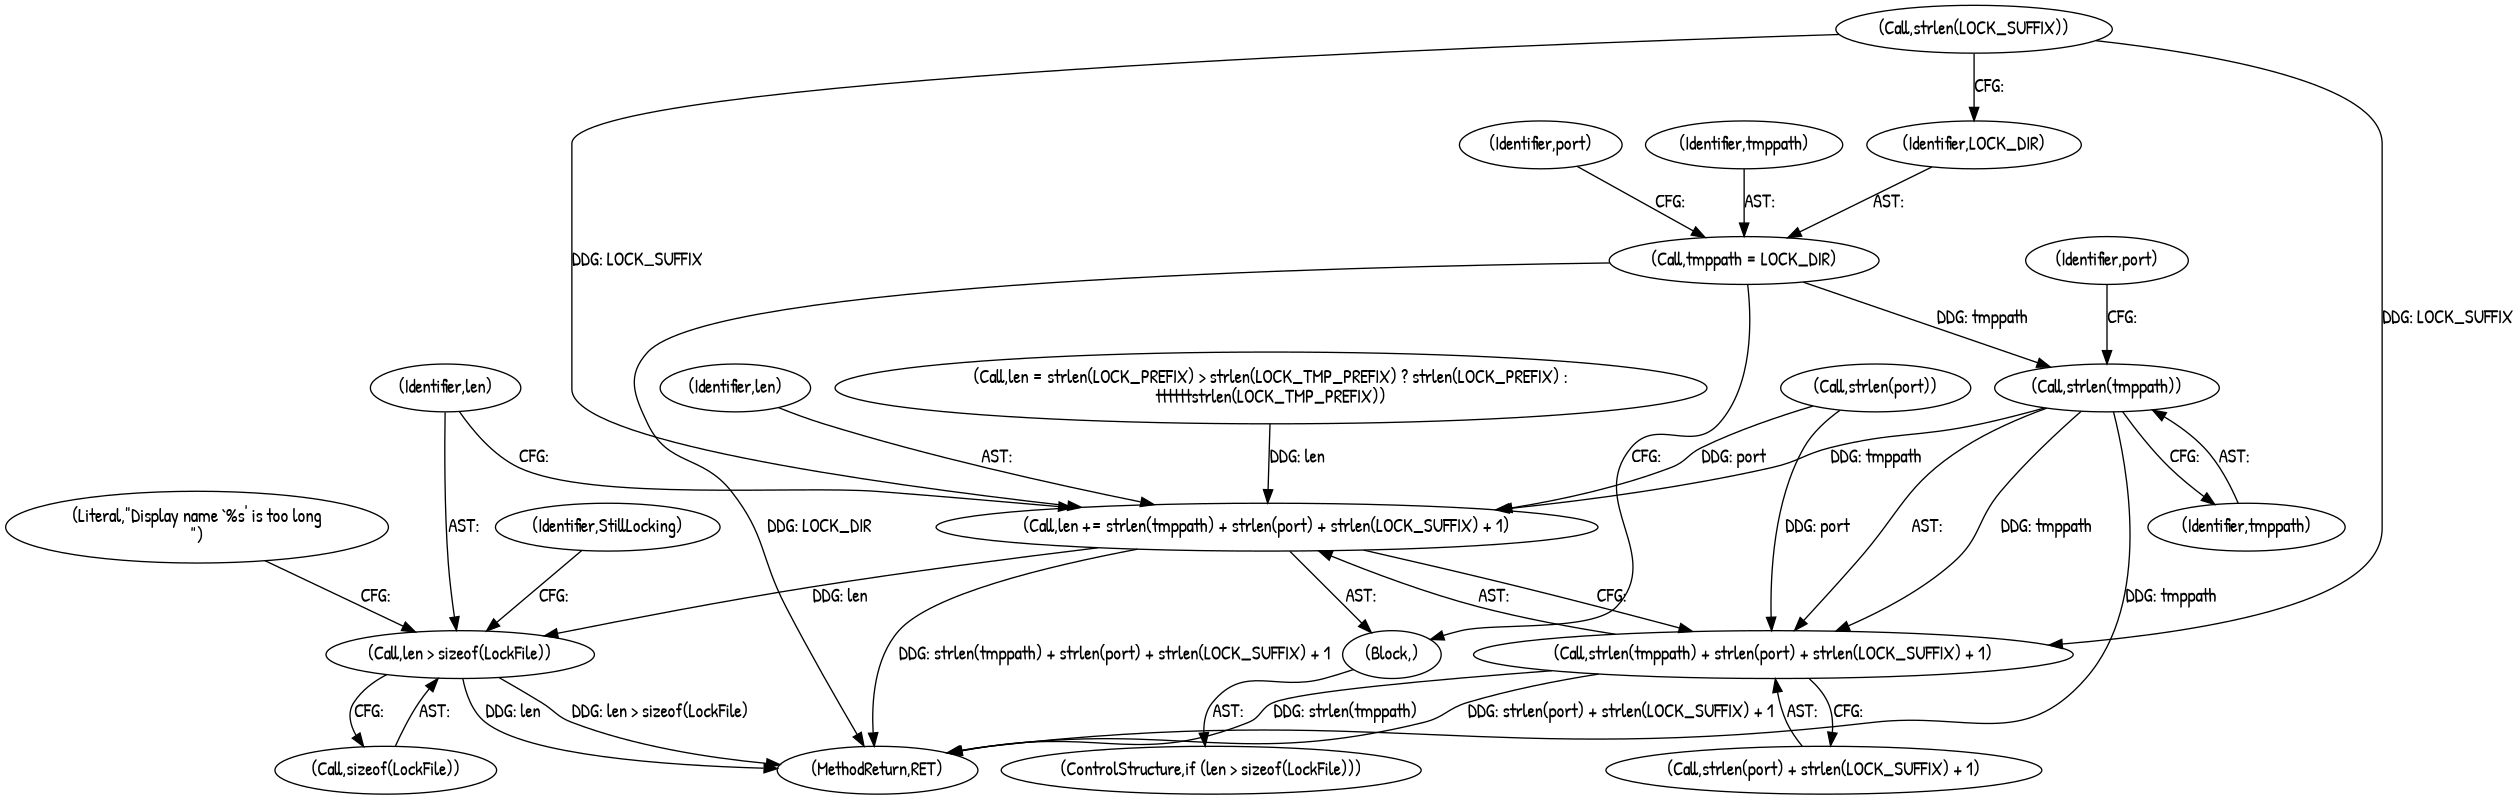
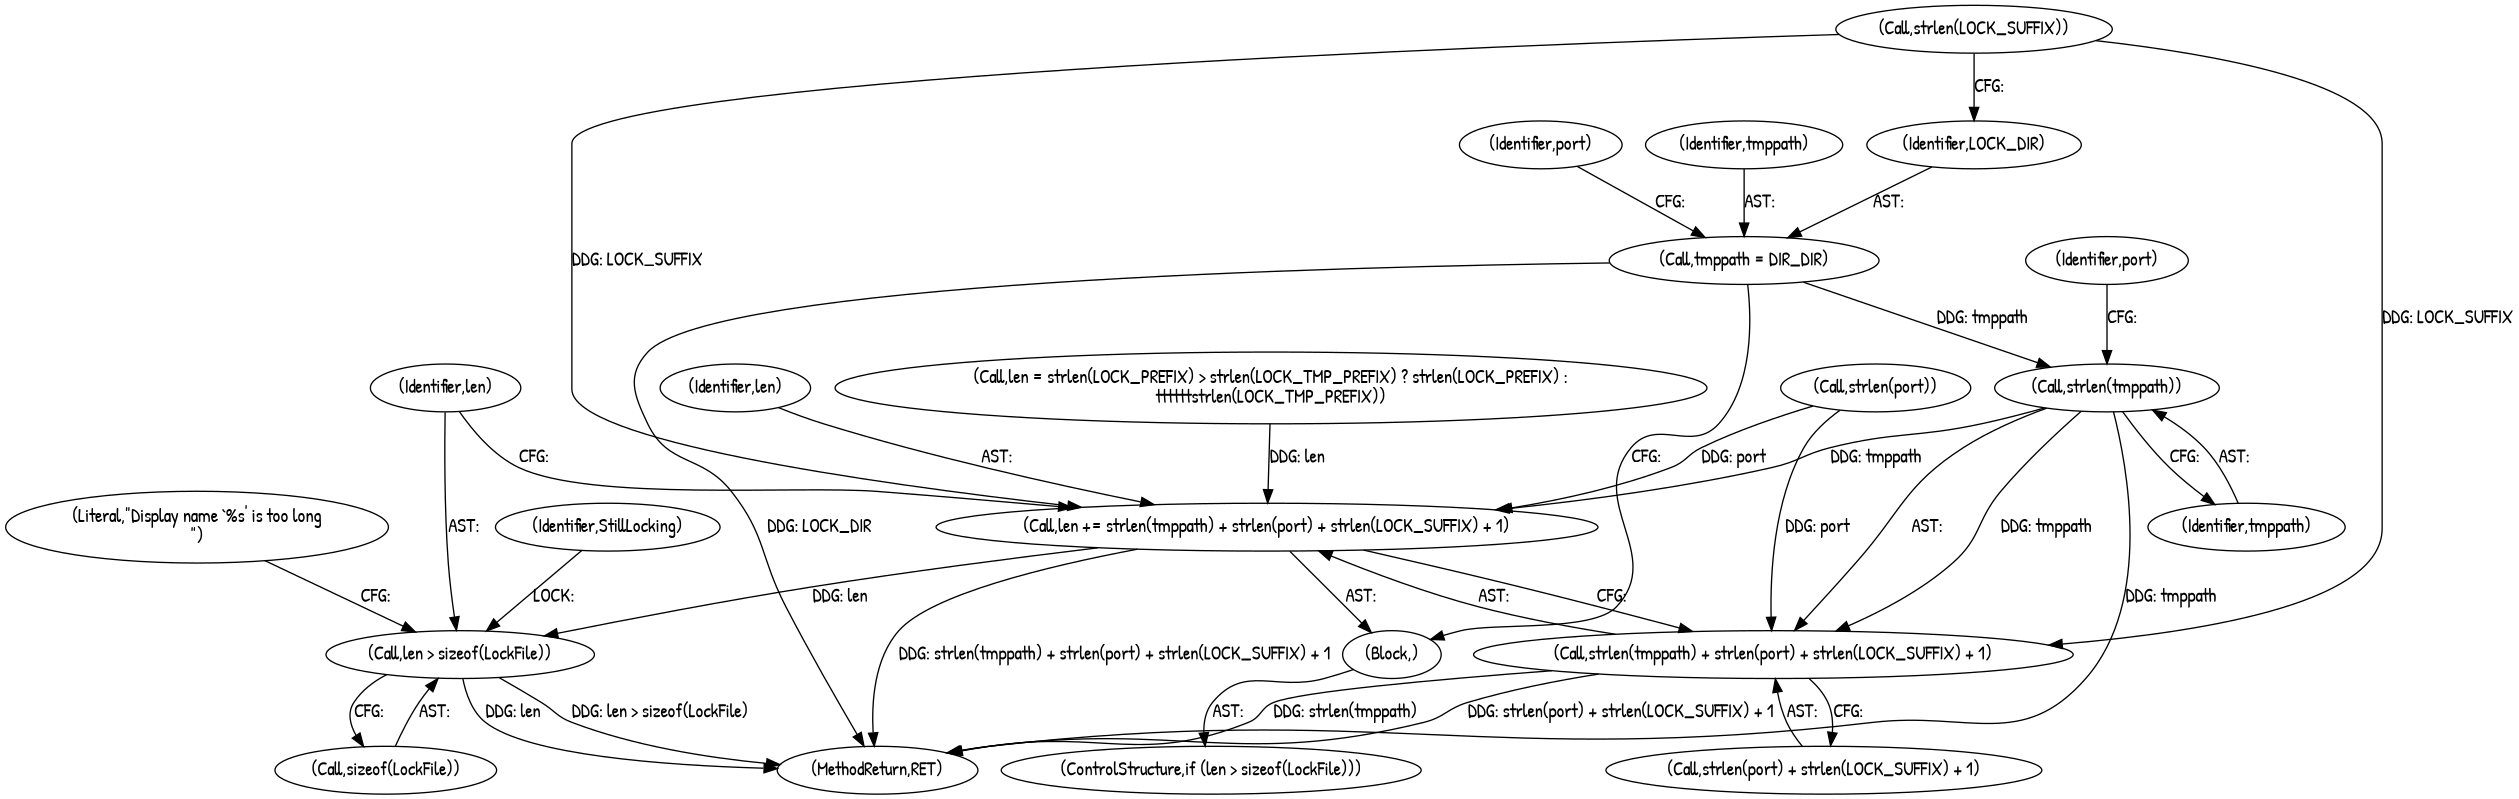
(1744, 261) -> (1744, 261)
(556, 597) -> (556, 597)
